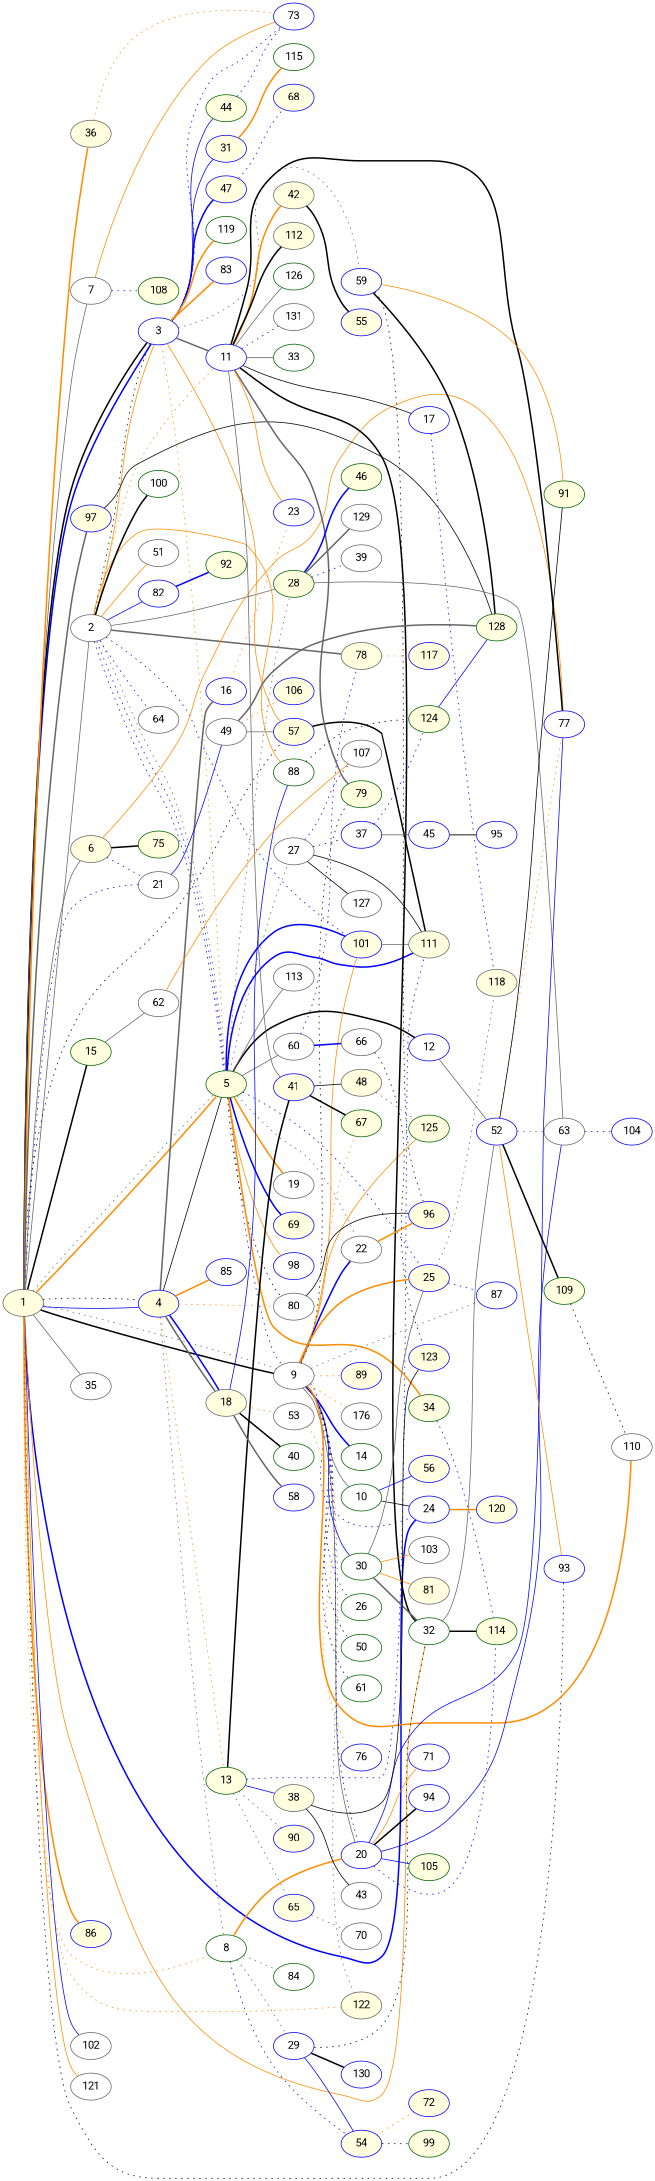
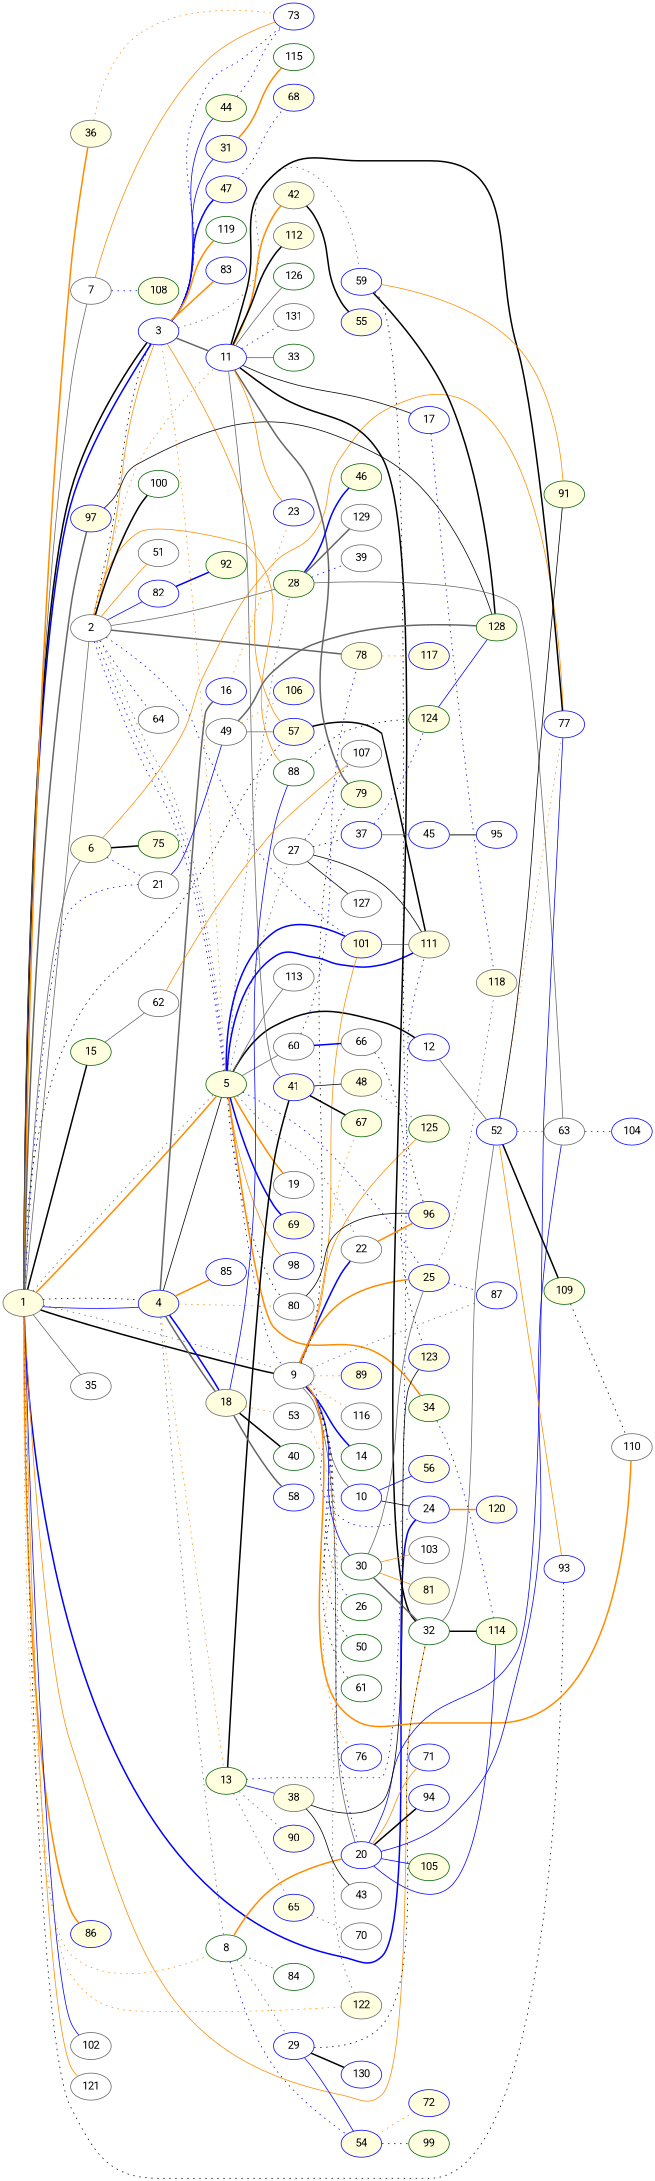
(361, 1416) -> (361, 1416)
(361, 1498) -> (361, 1498)
(480, 1812) -> (480, 1812)
